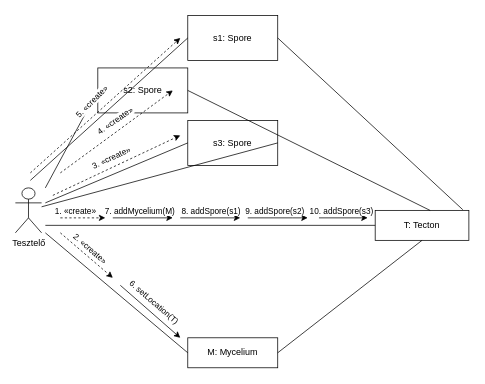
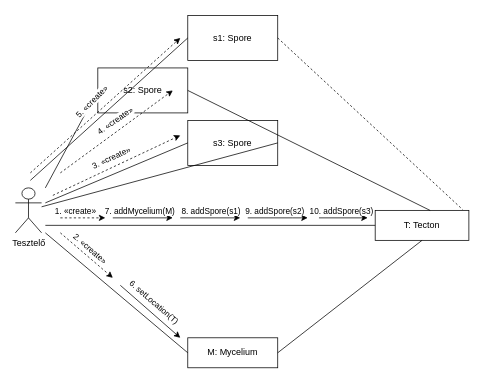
(370, 124) -> (370, 124)
